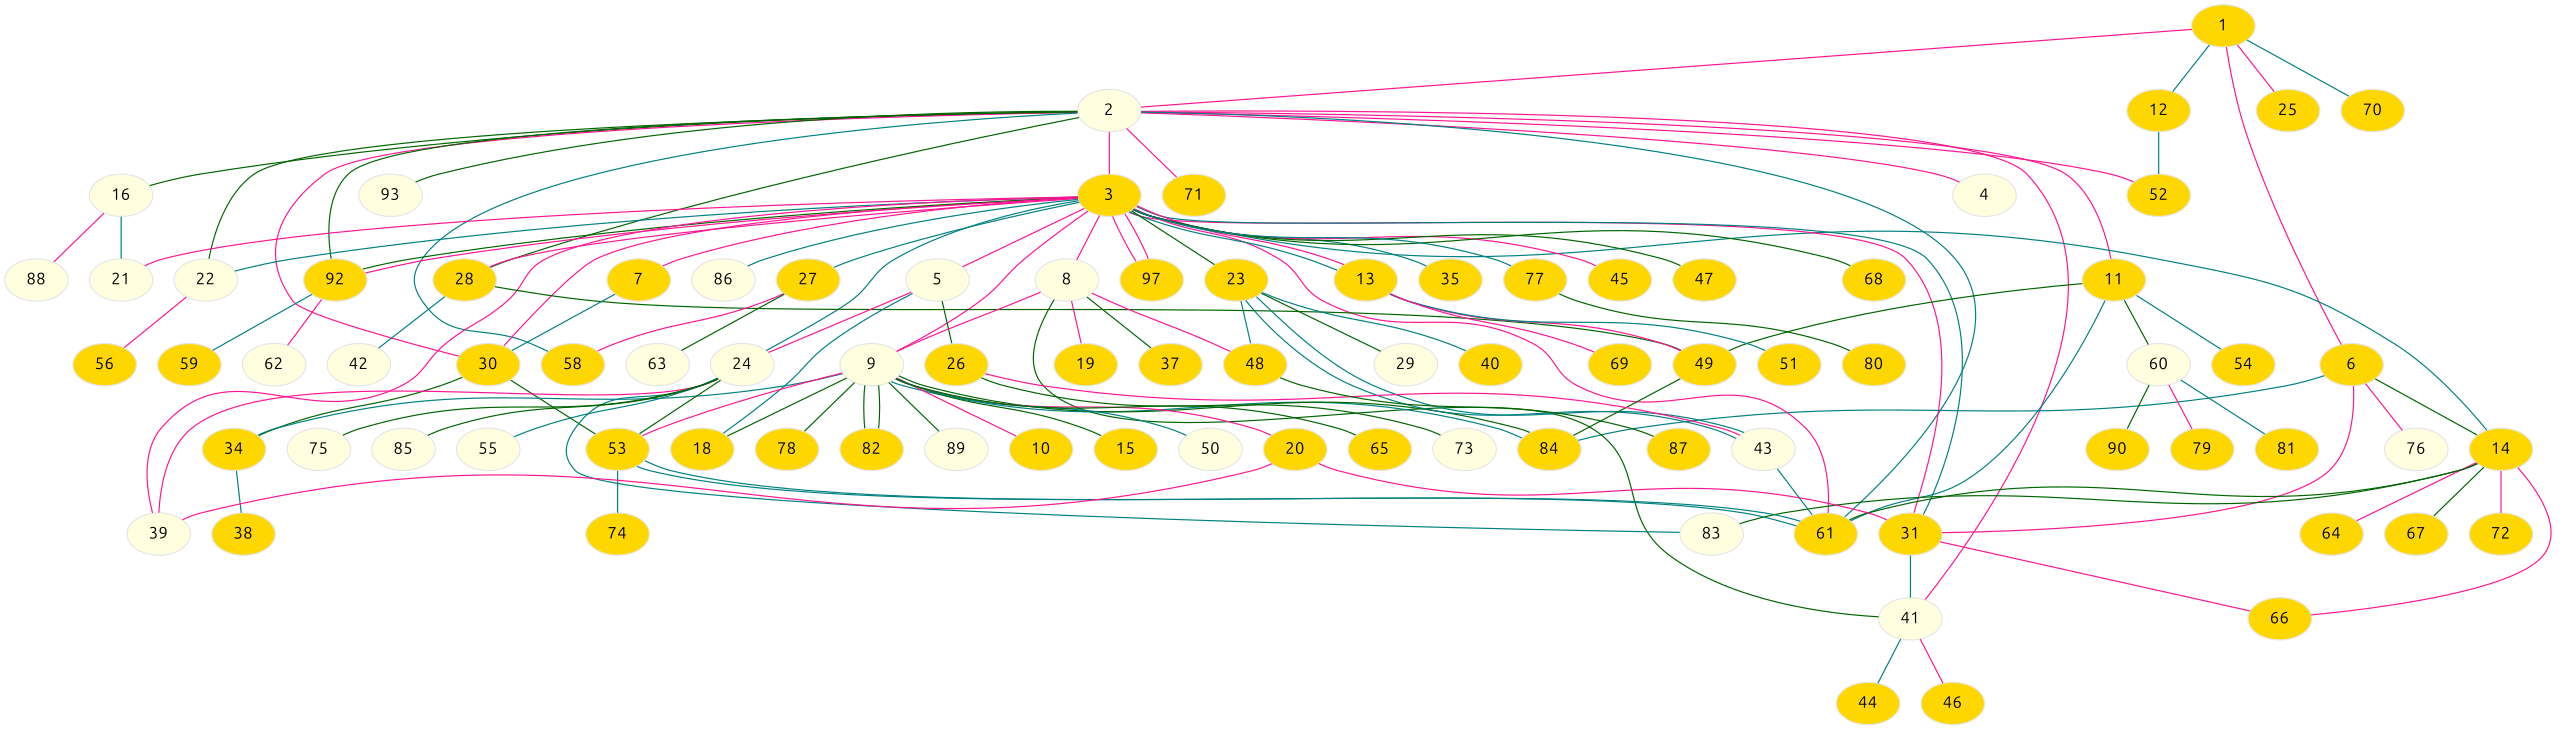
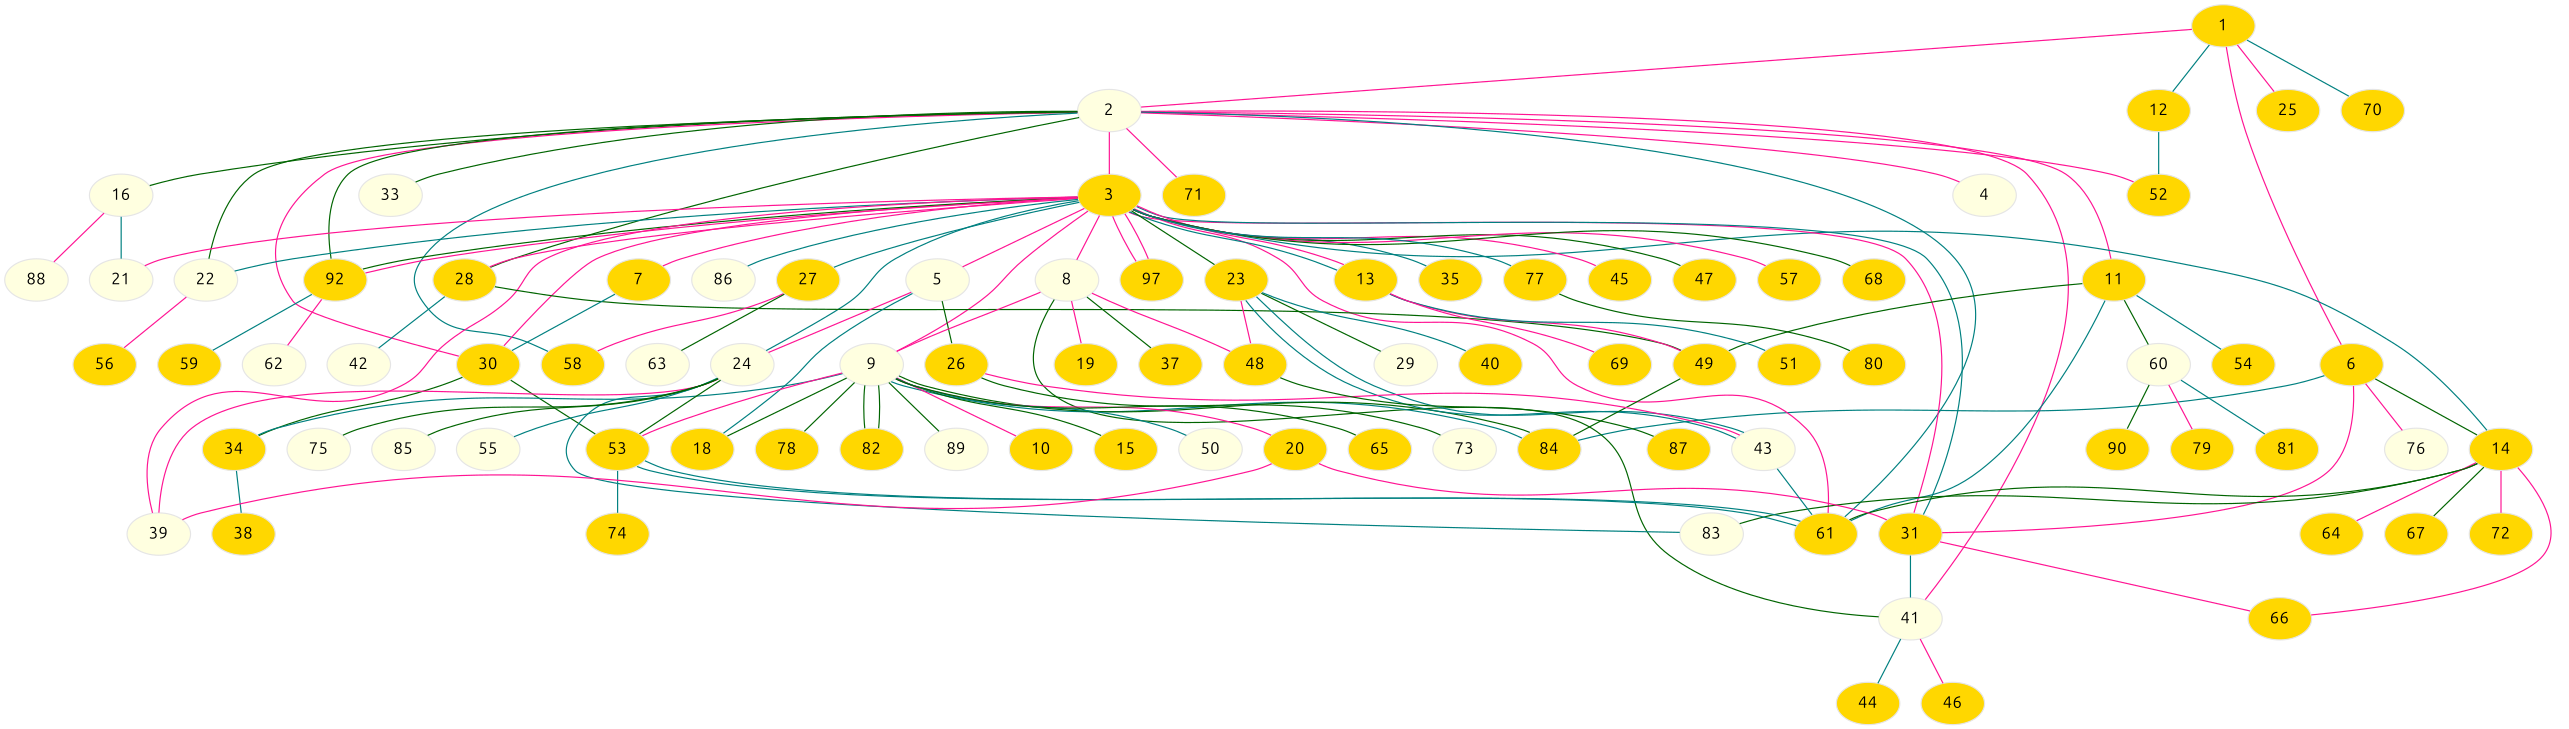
(391, 195) -> (391, 195)
none -> (1789, 280)
(1246, 322) -> (1246, 322)
